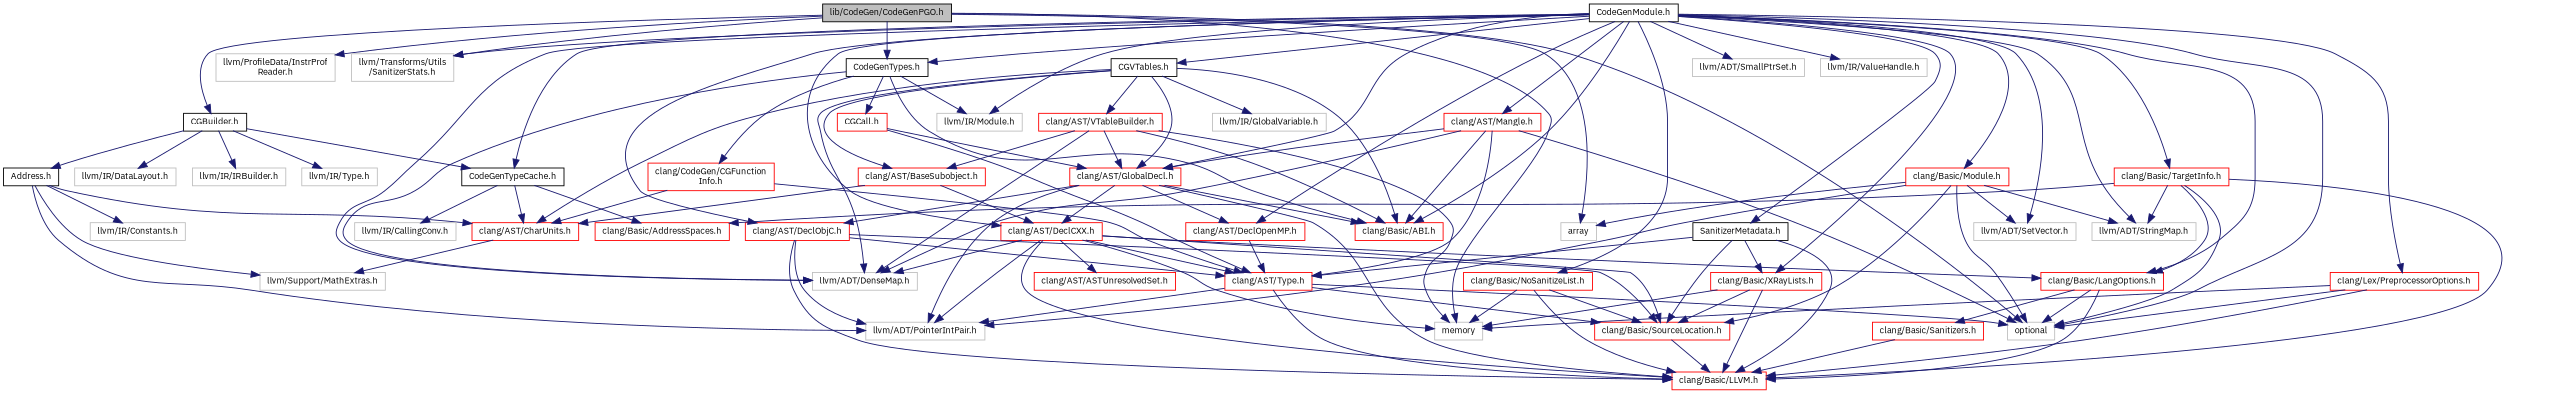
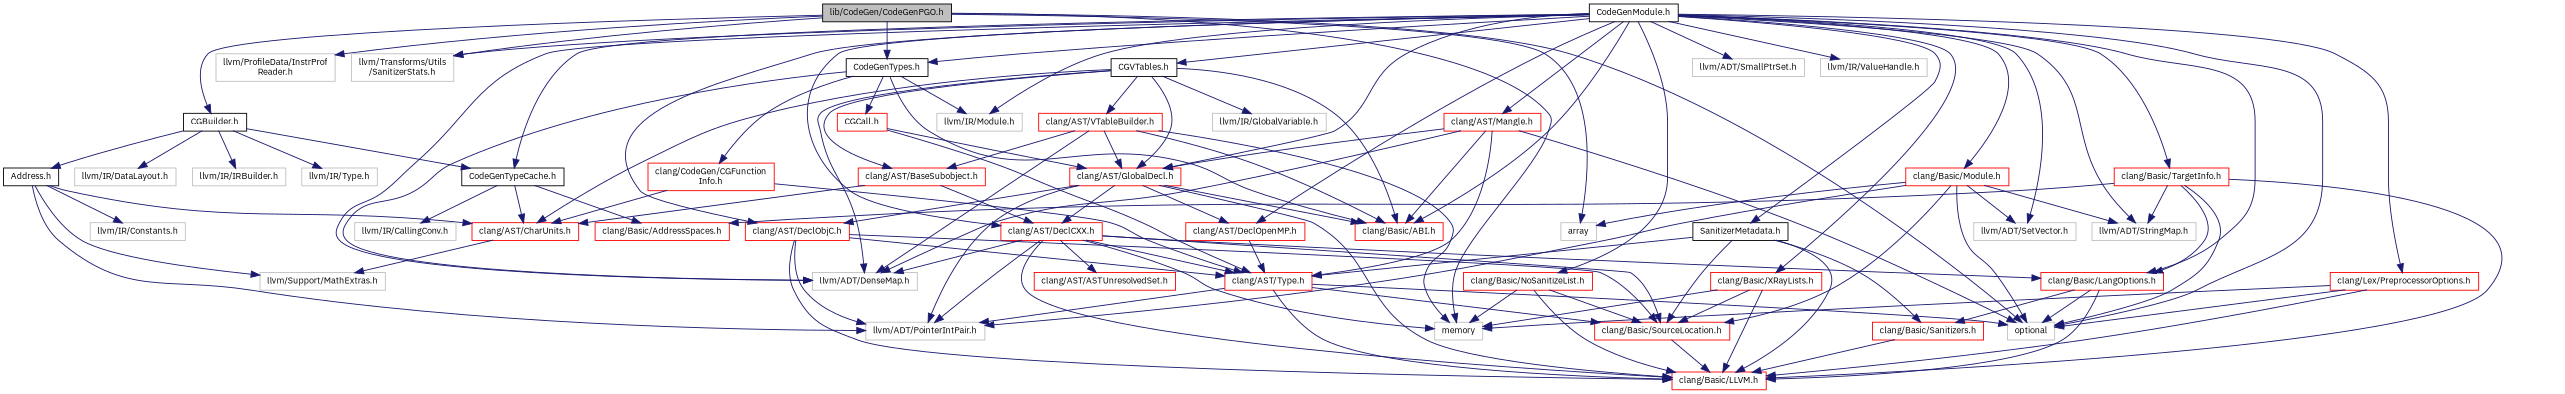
(1751, 252) -> (1843, 264)
